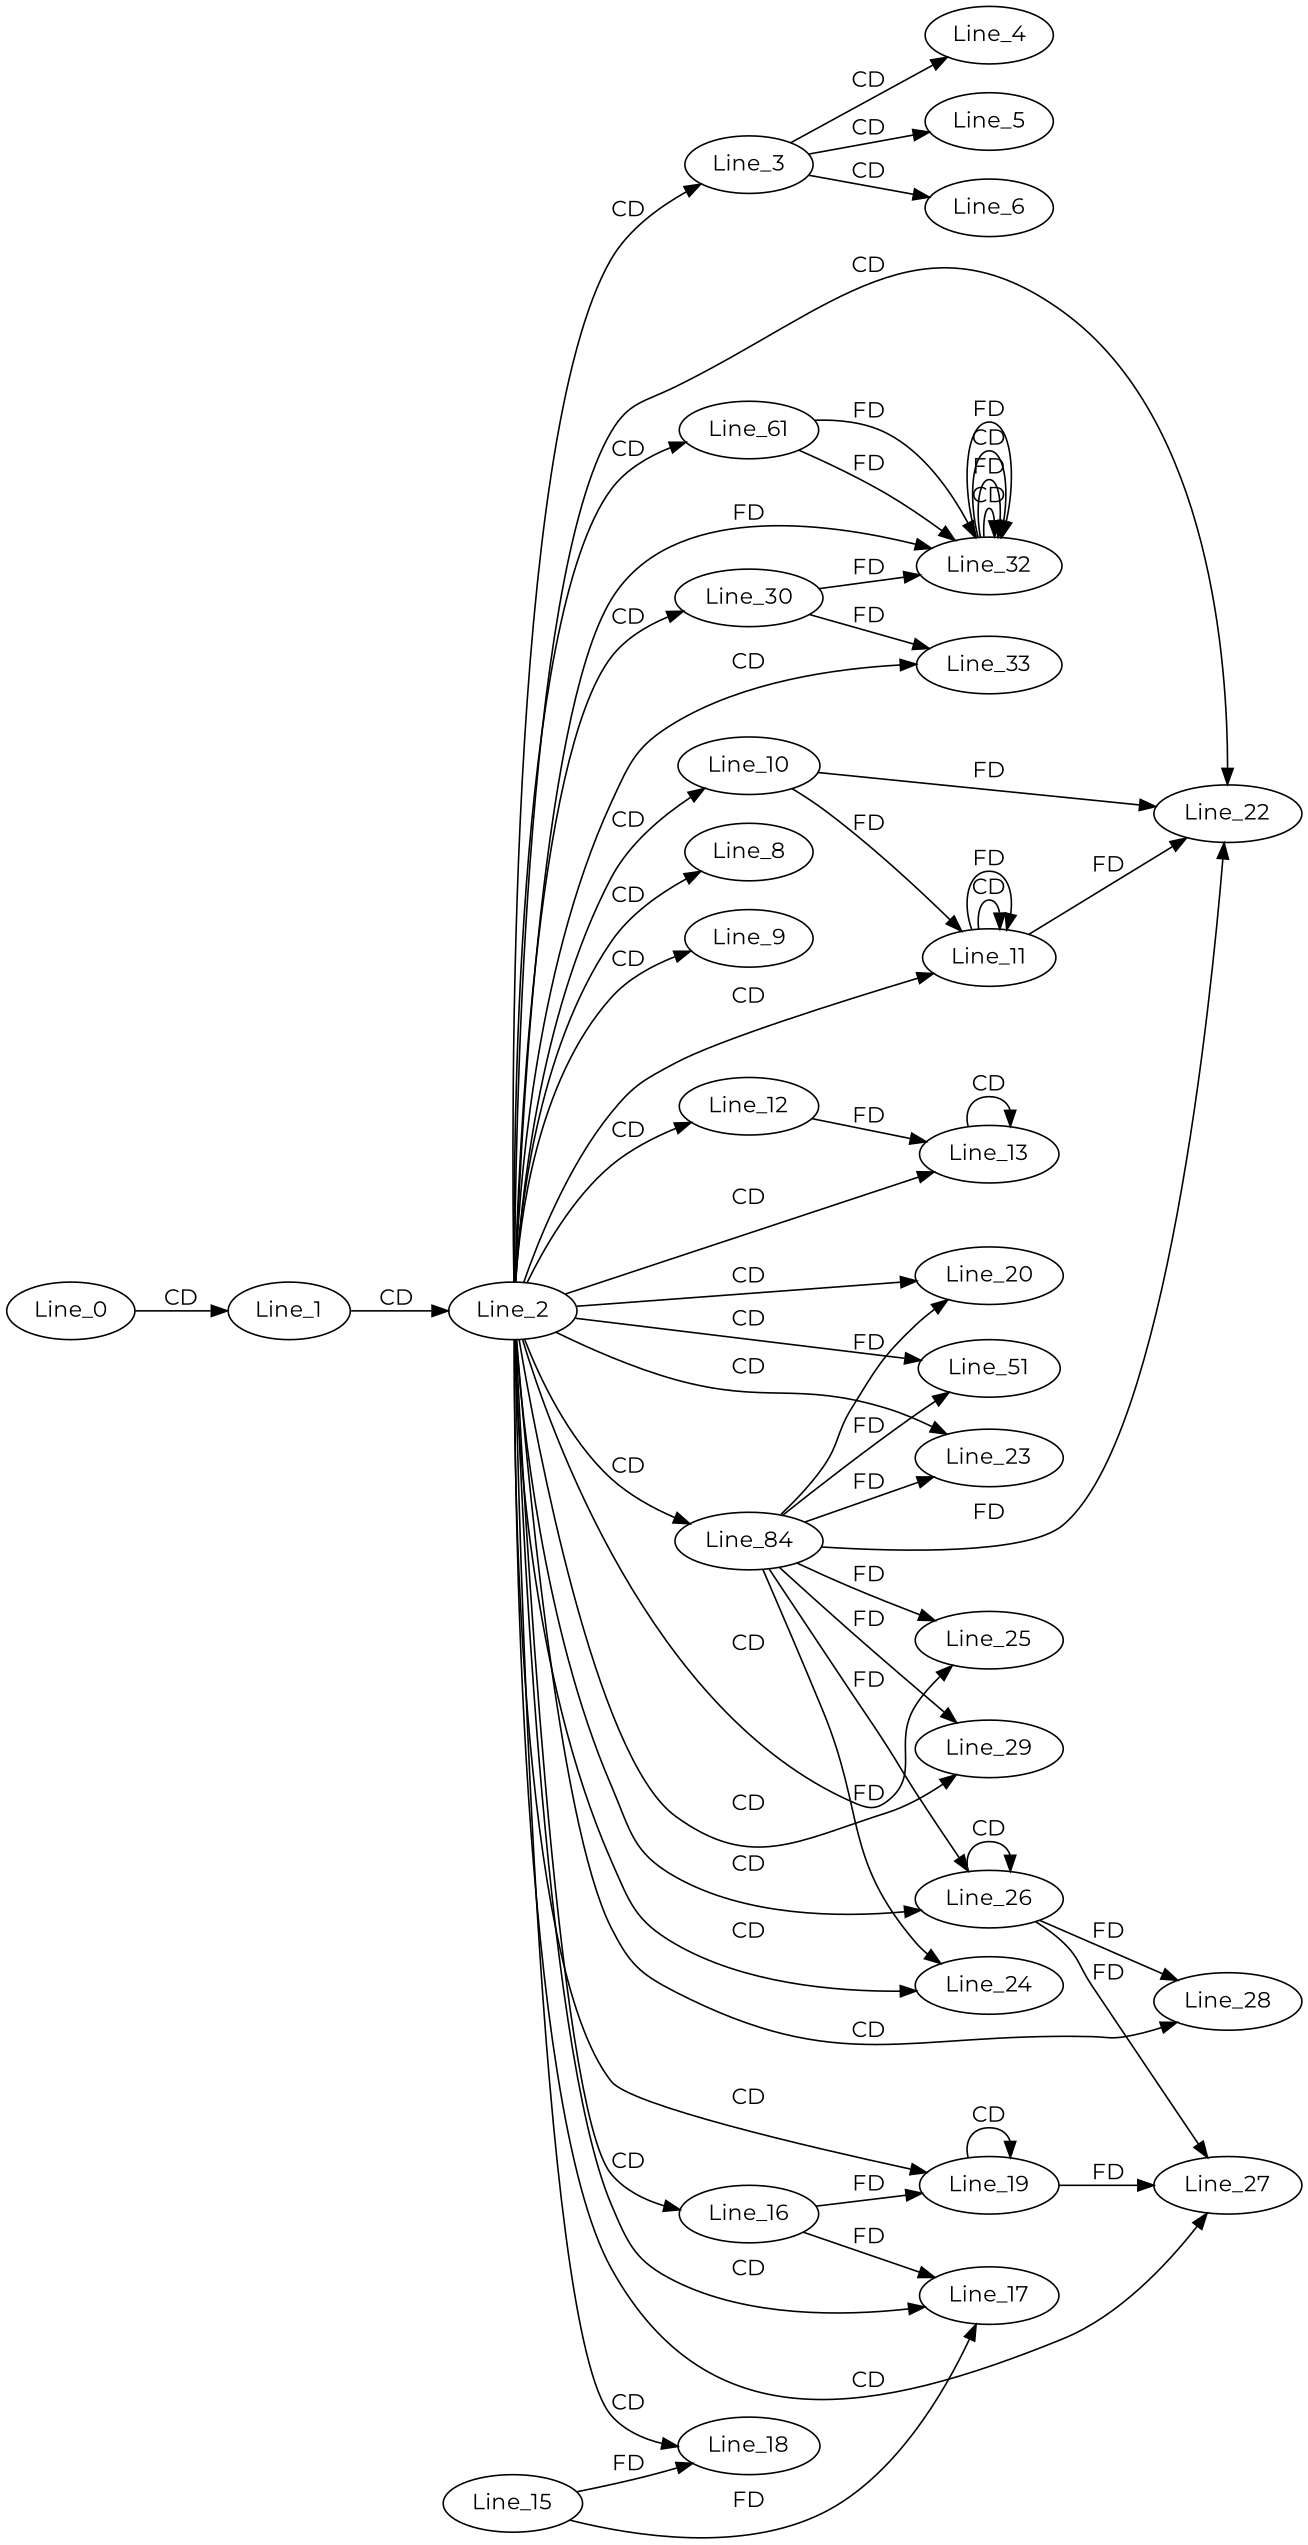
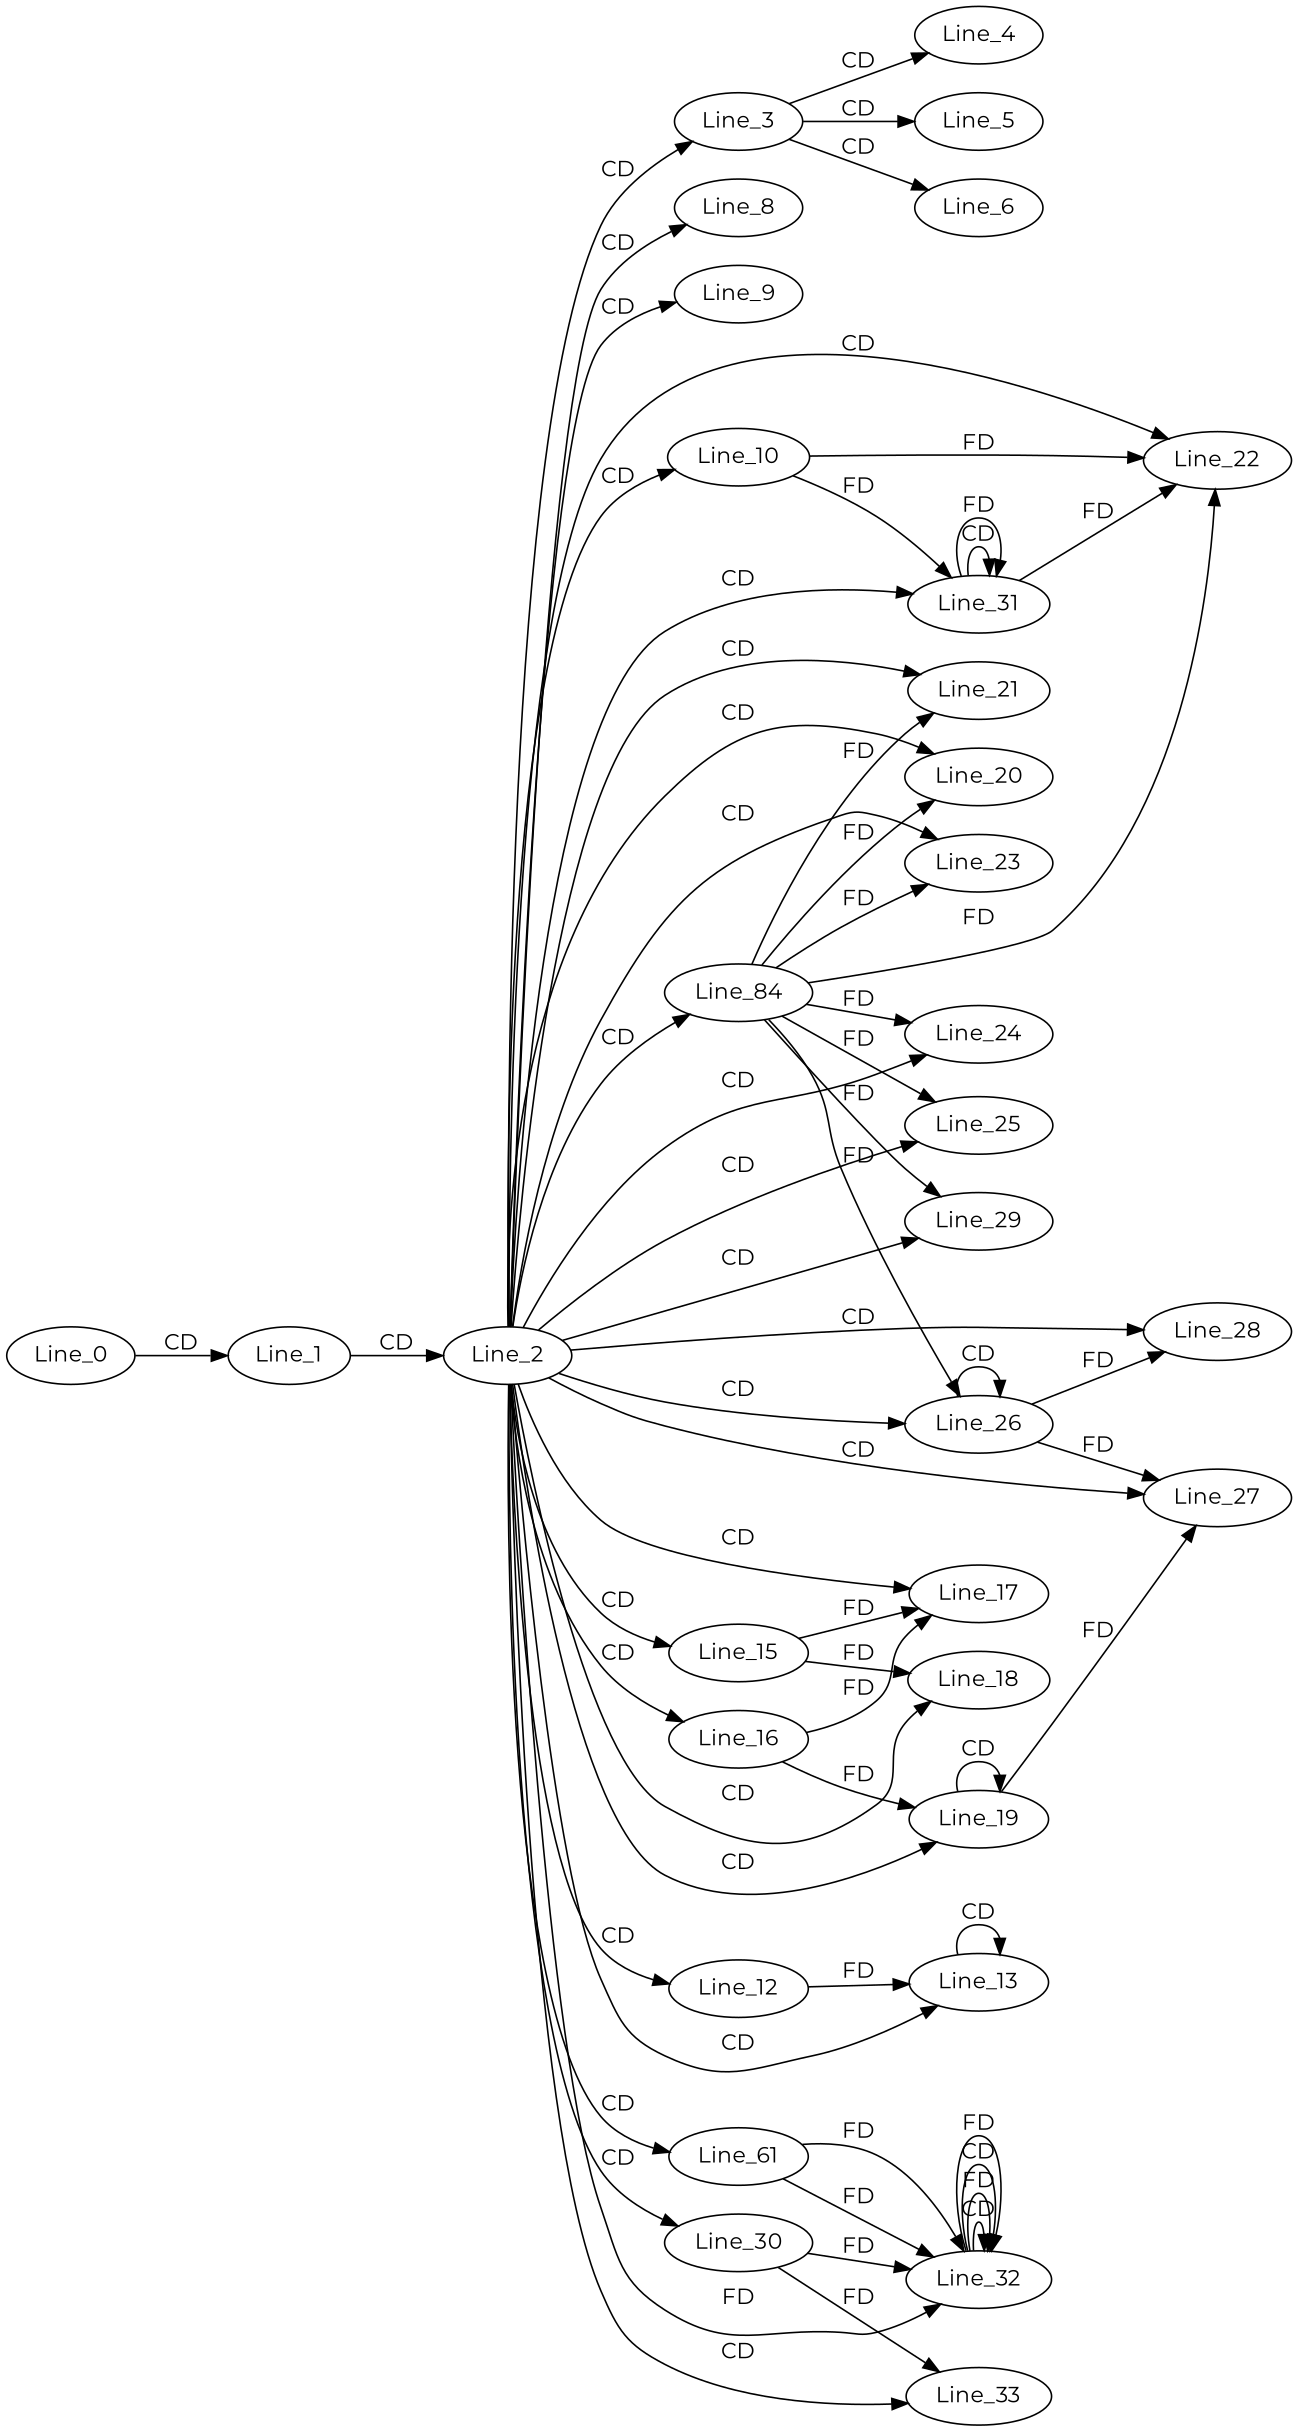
(989, 958) -> (979, 604)
(989, 1368) -> (979, 691)
none -> (567, 1570)
